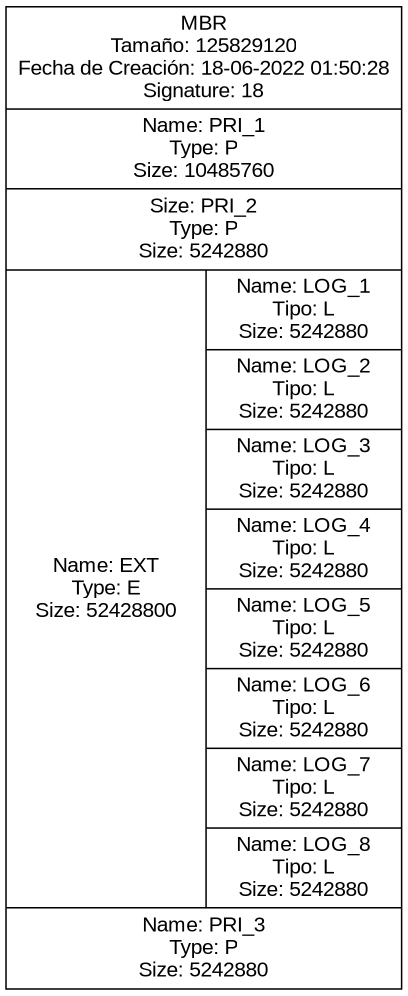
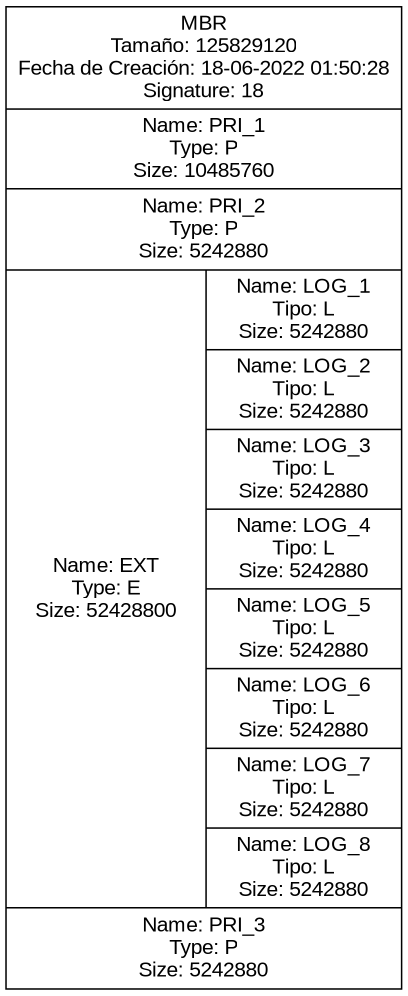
(204, 206) -> (204, 206)
